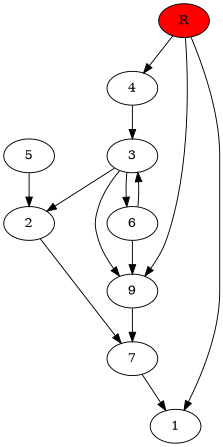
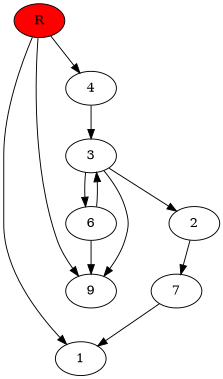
(29, 156) -> none
(132, 320) -> none
